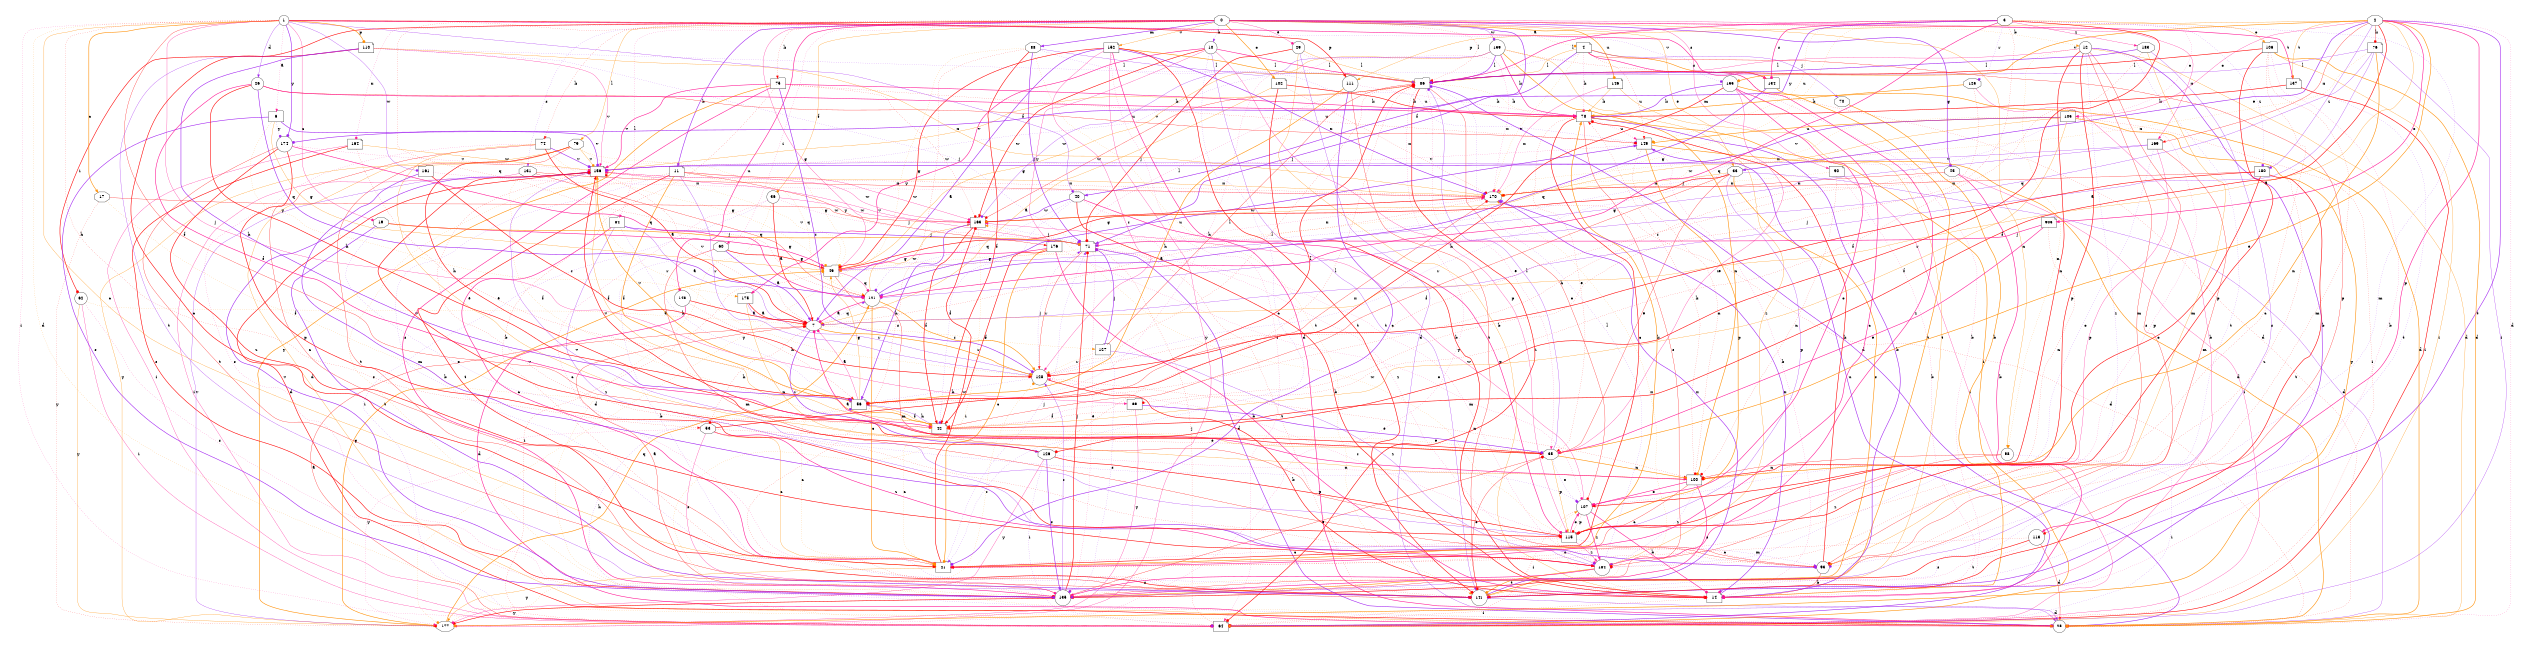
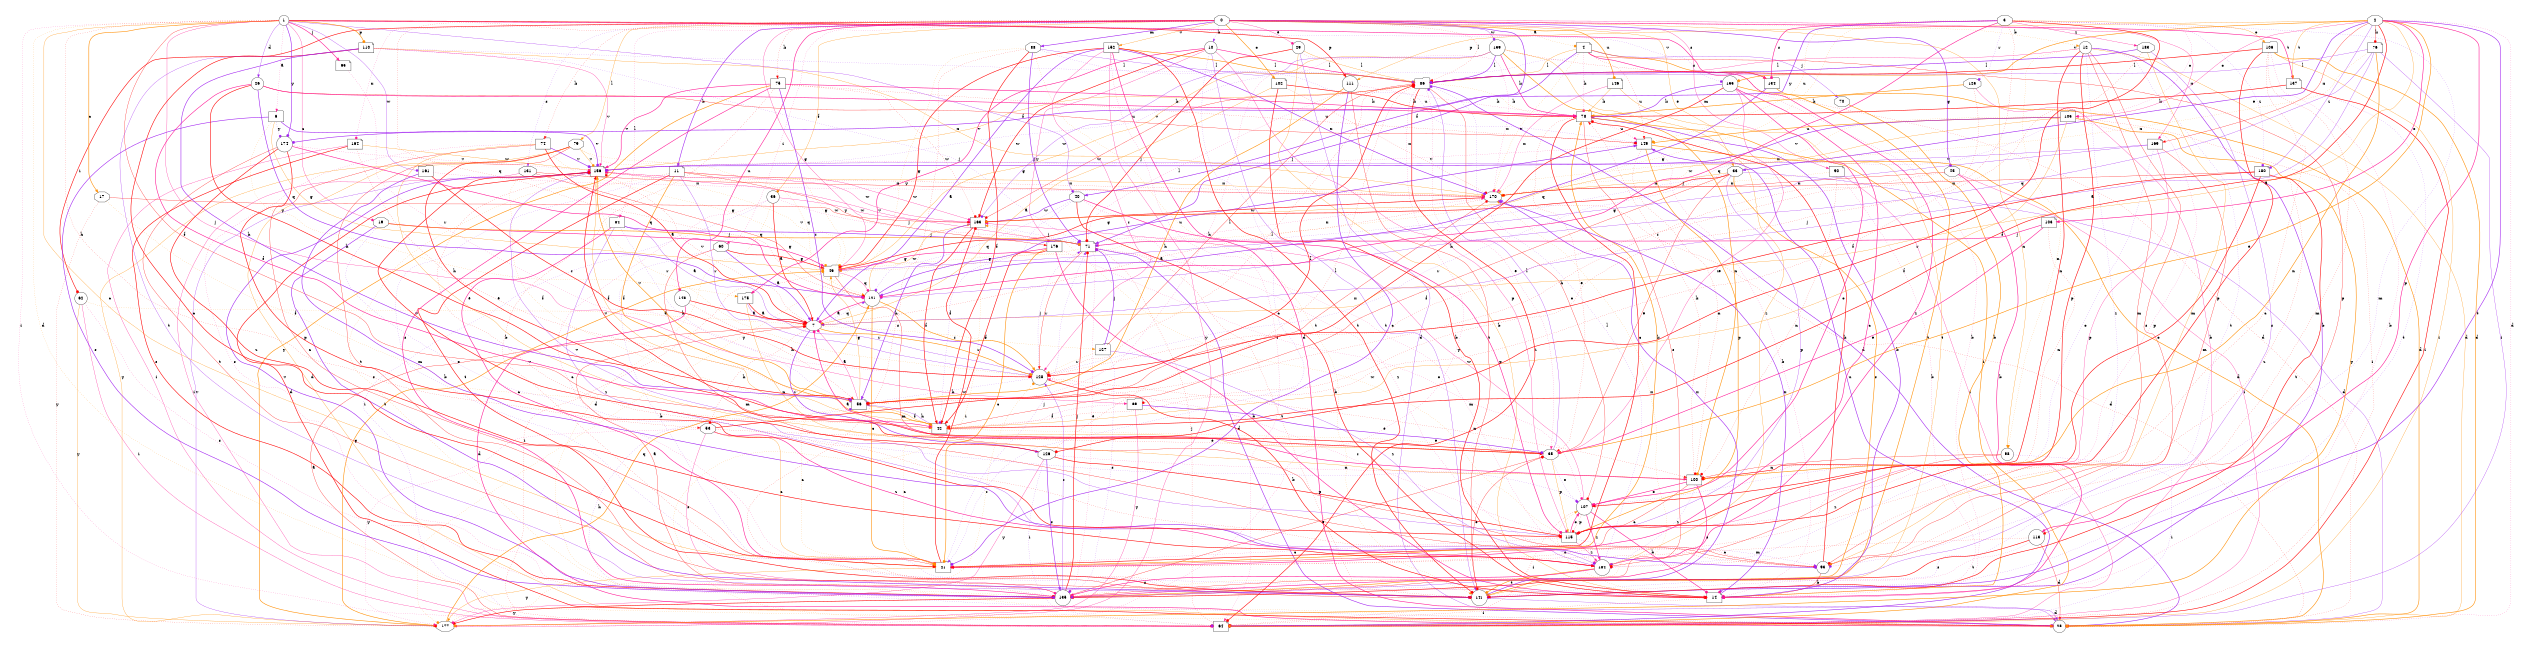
(1854, 22) -> none
none -> (343, 66)
(2049, 223) -> (2049, 223)
(1621, 467) -> none
